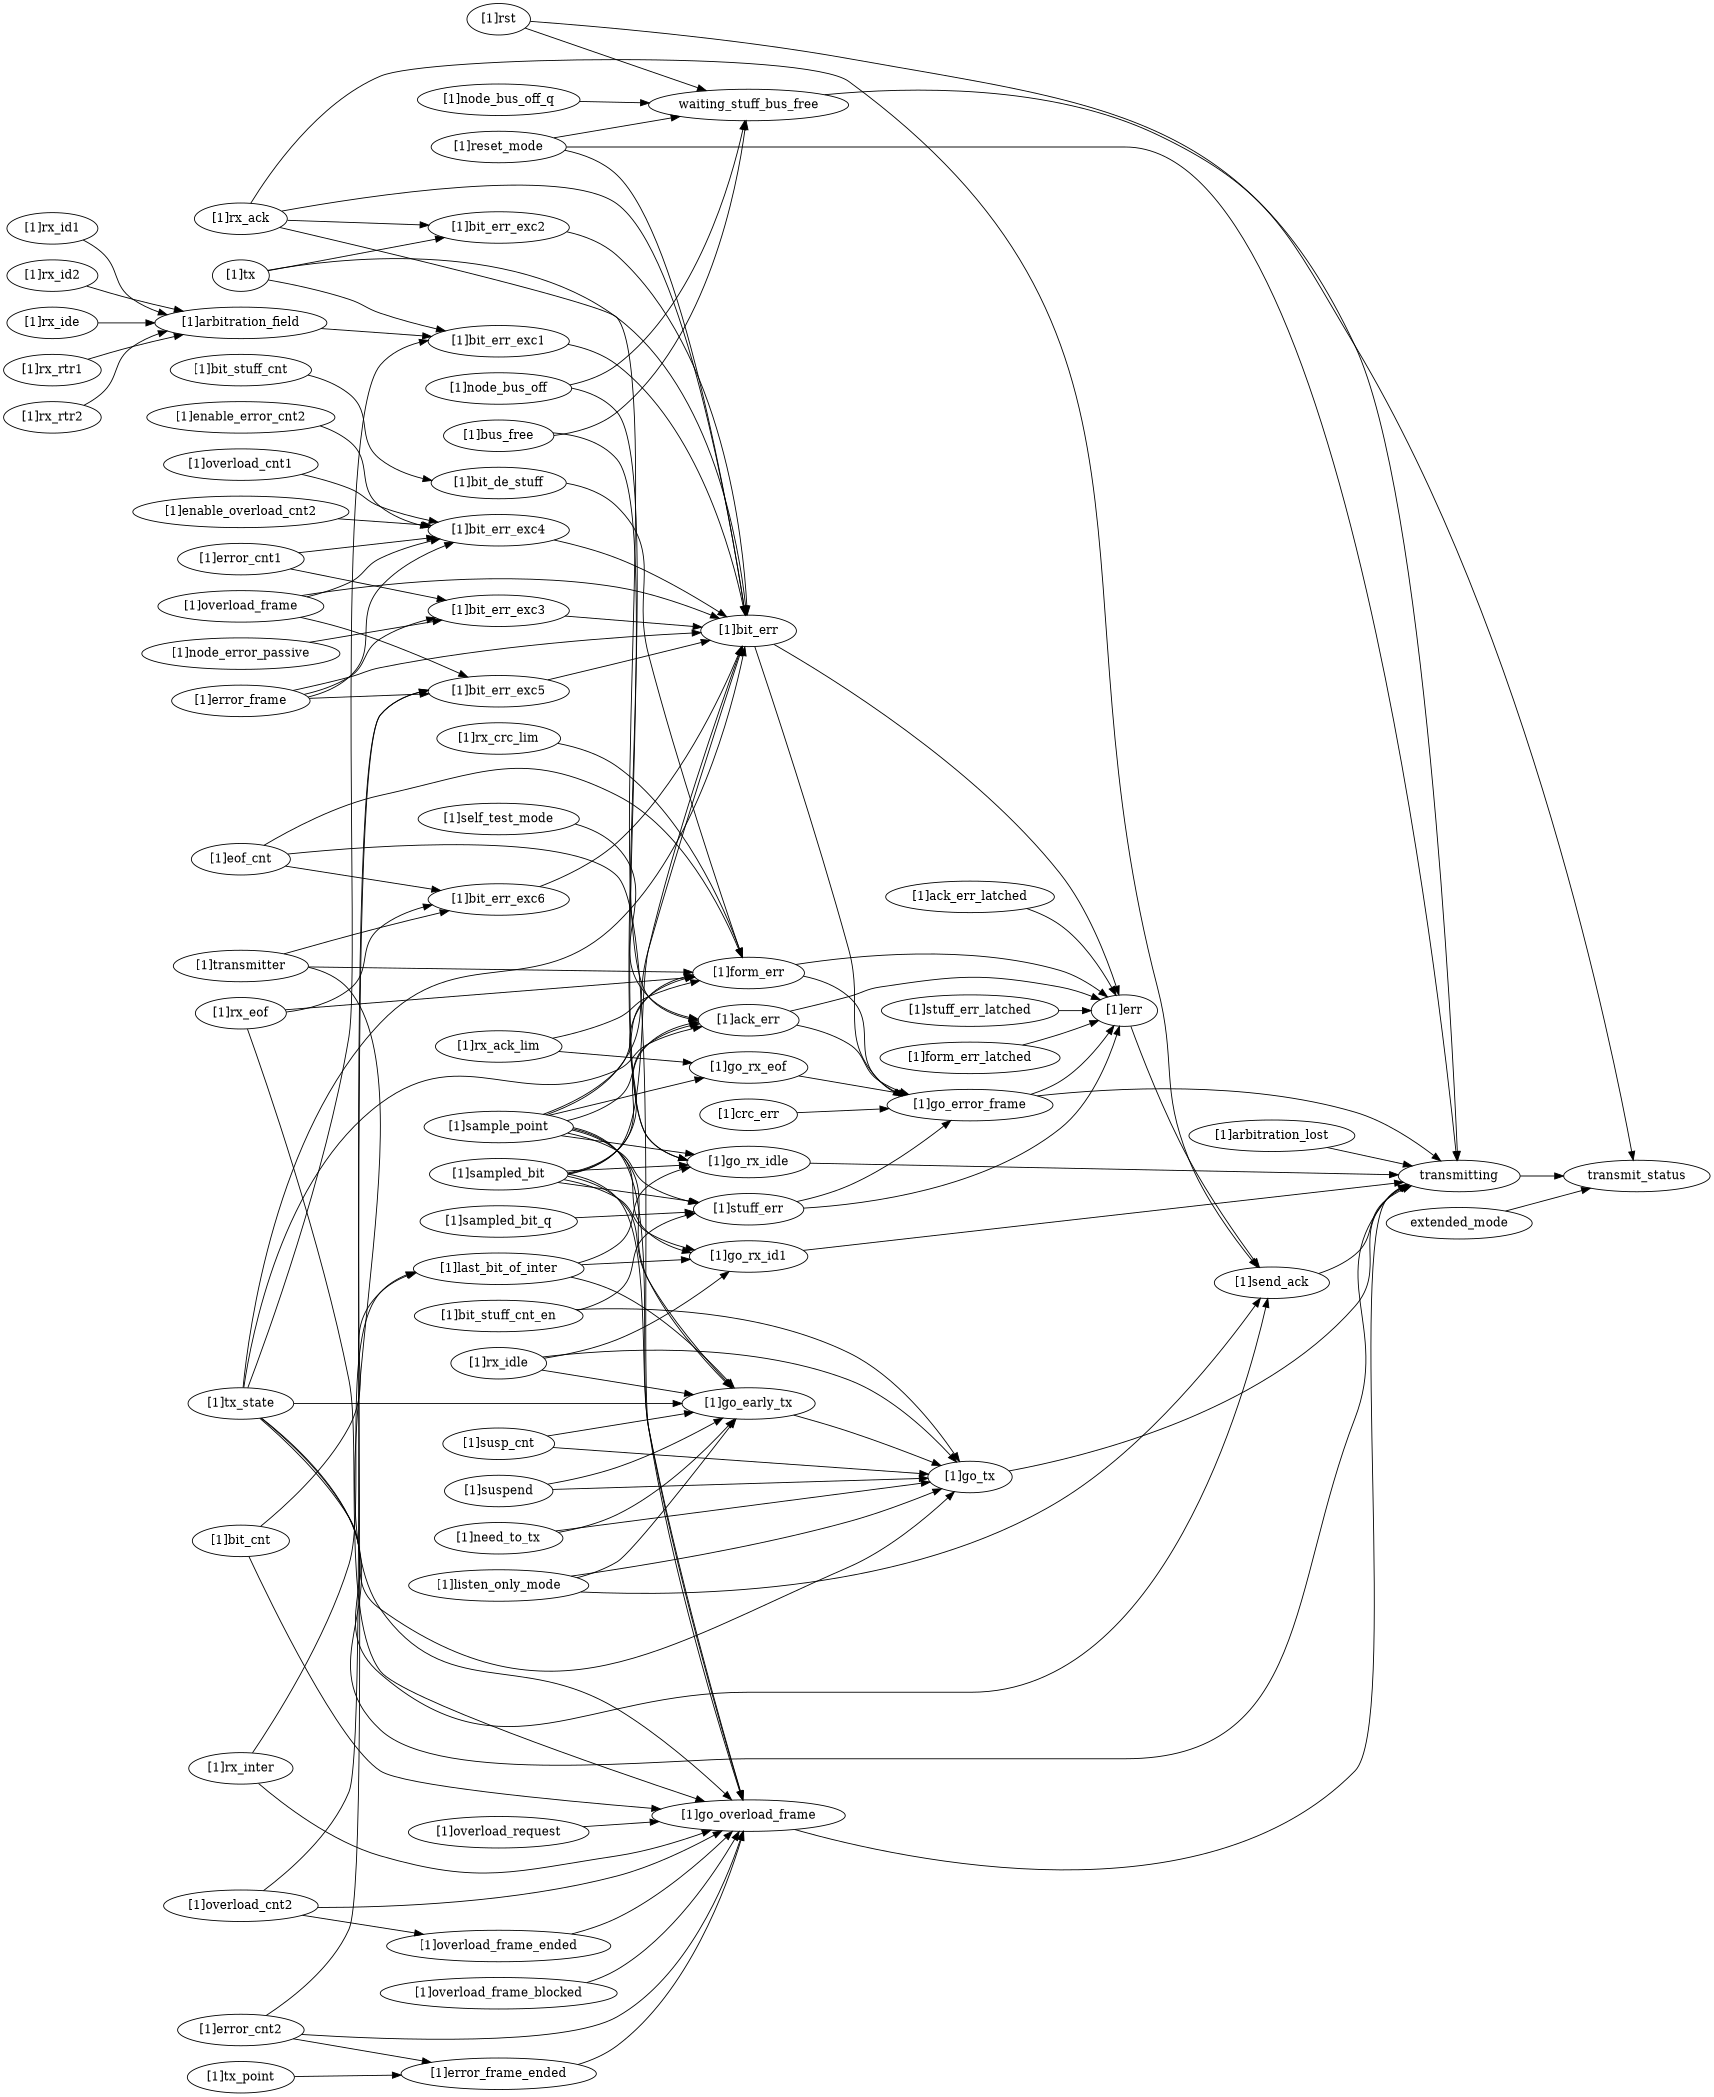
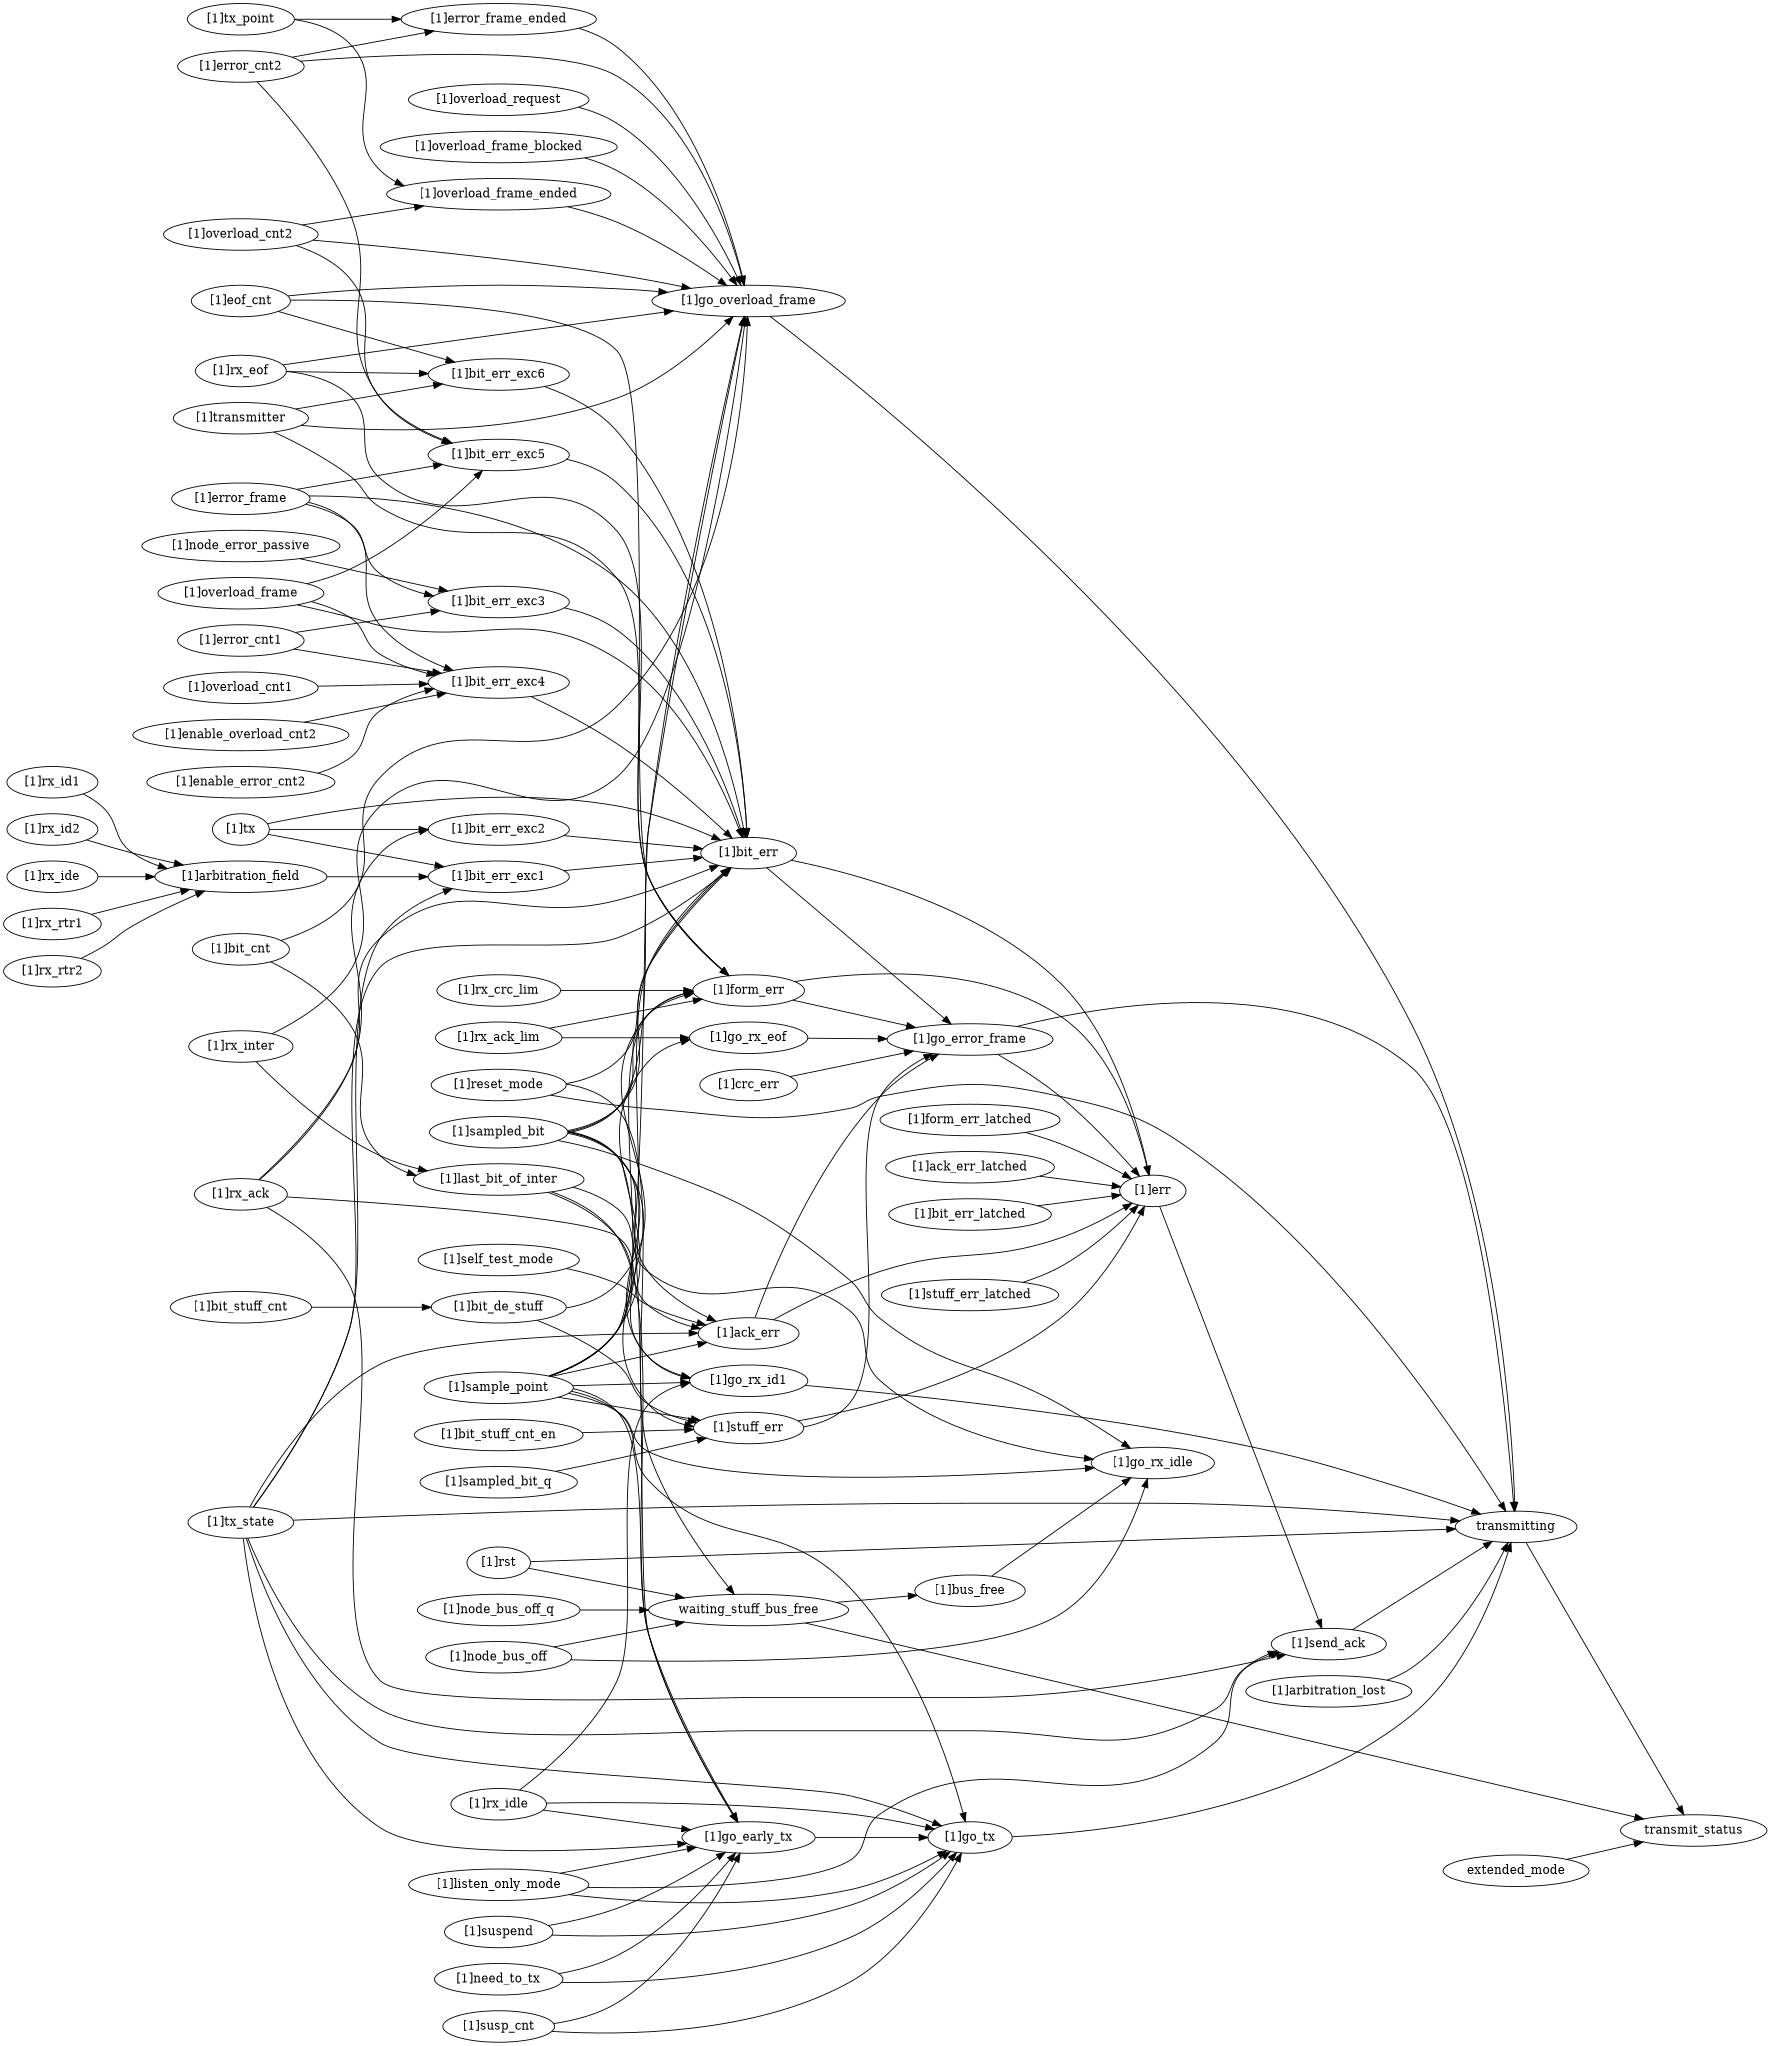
none -> (366, 86)
(691, 314) -> (872, 1599)
(1100, 1169) -> none
none -> (970, 1214)
(787, 1330) -> (822, 1563)
none -> (621, 1368)
